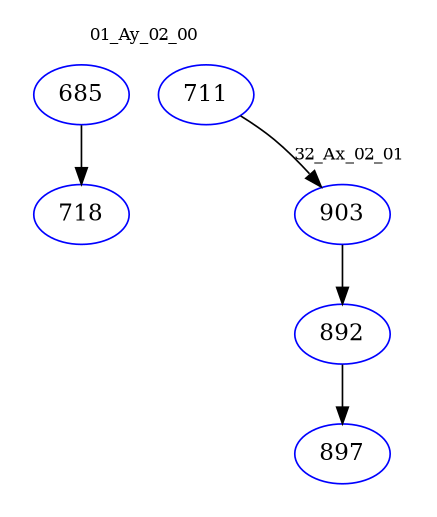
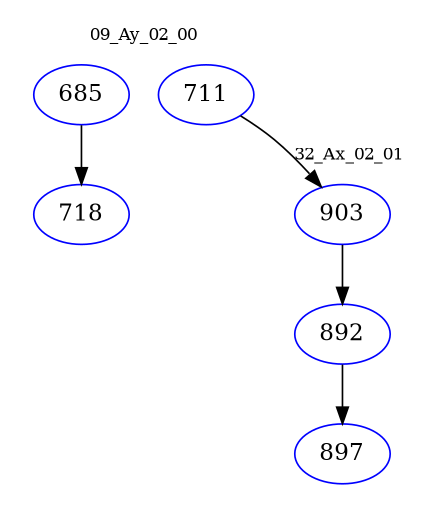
(144, 36) -> (144, 36)
